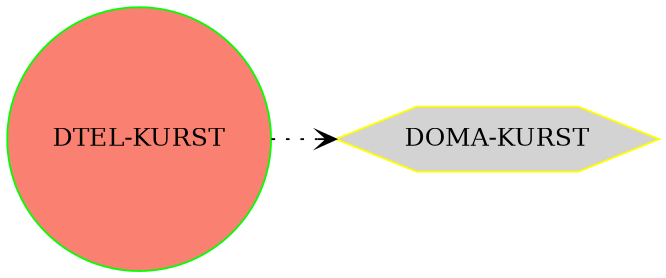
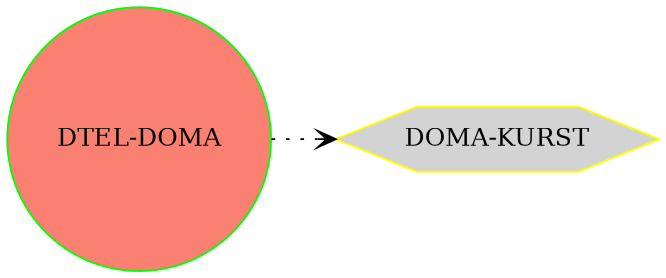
(139, 139) -> (139, 139)
